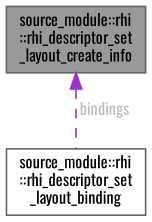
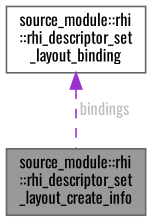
(76, 119) -> (76, 119)
